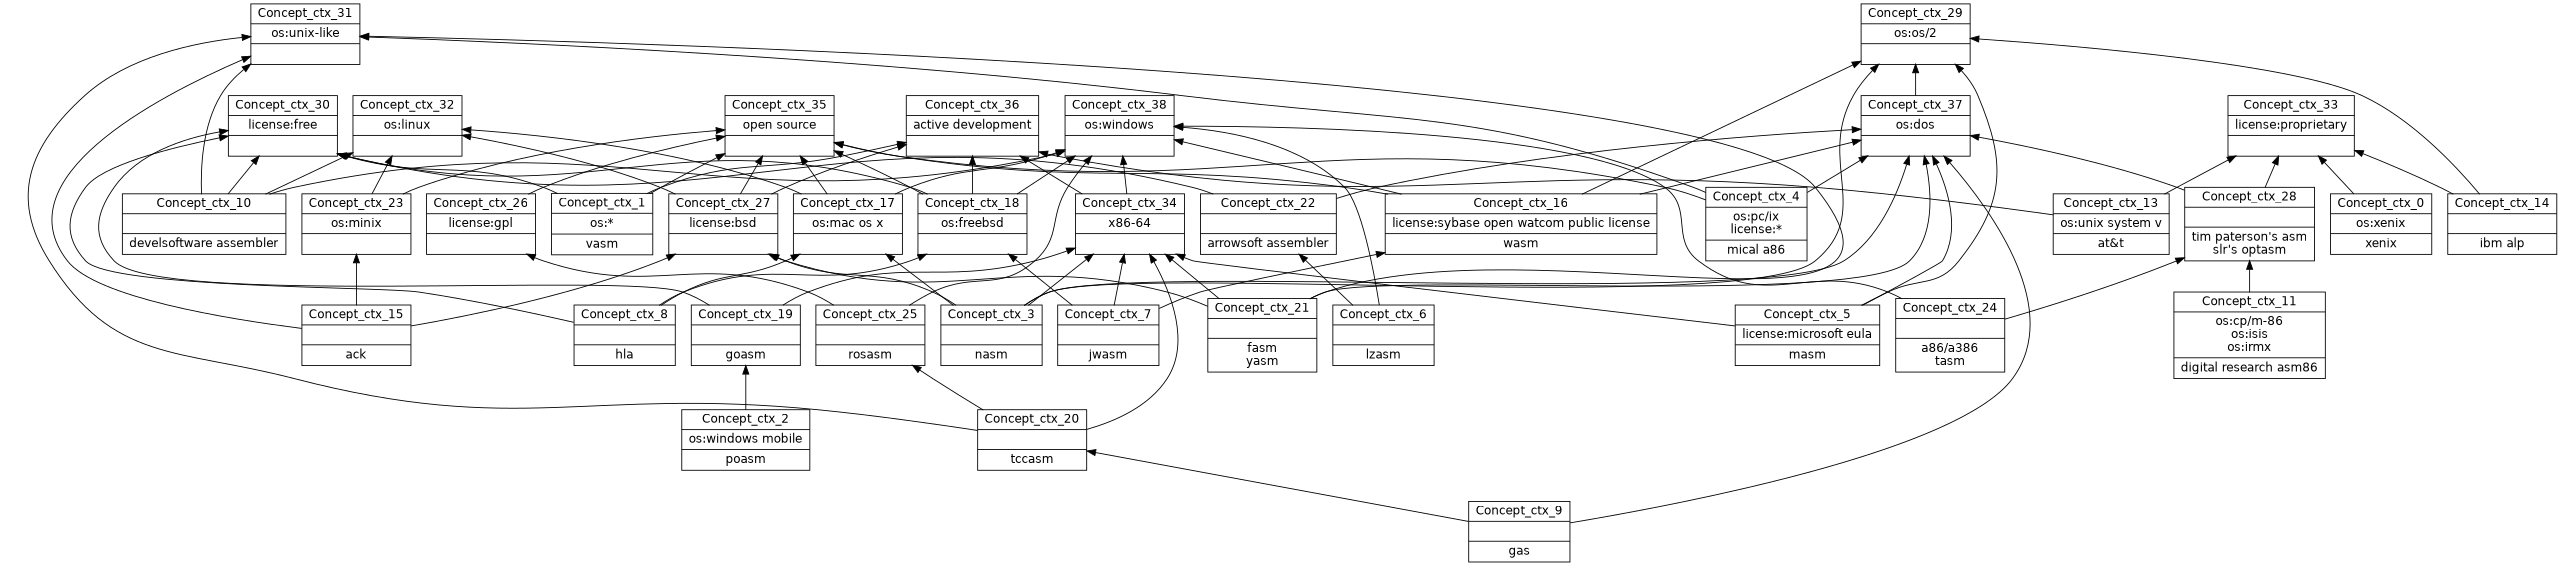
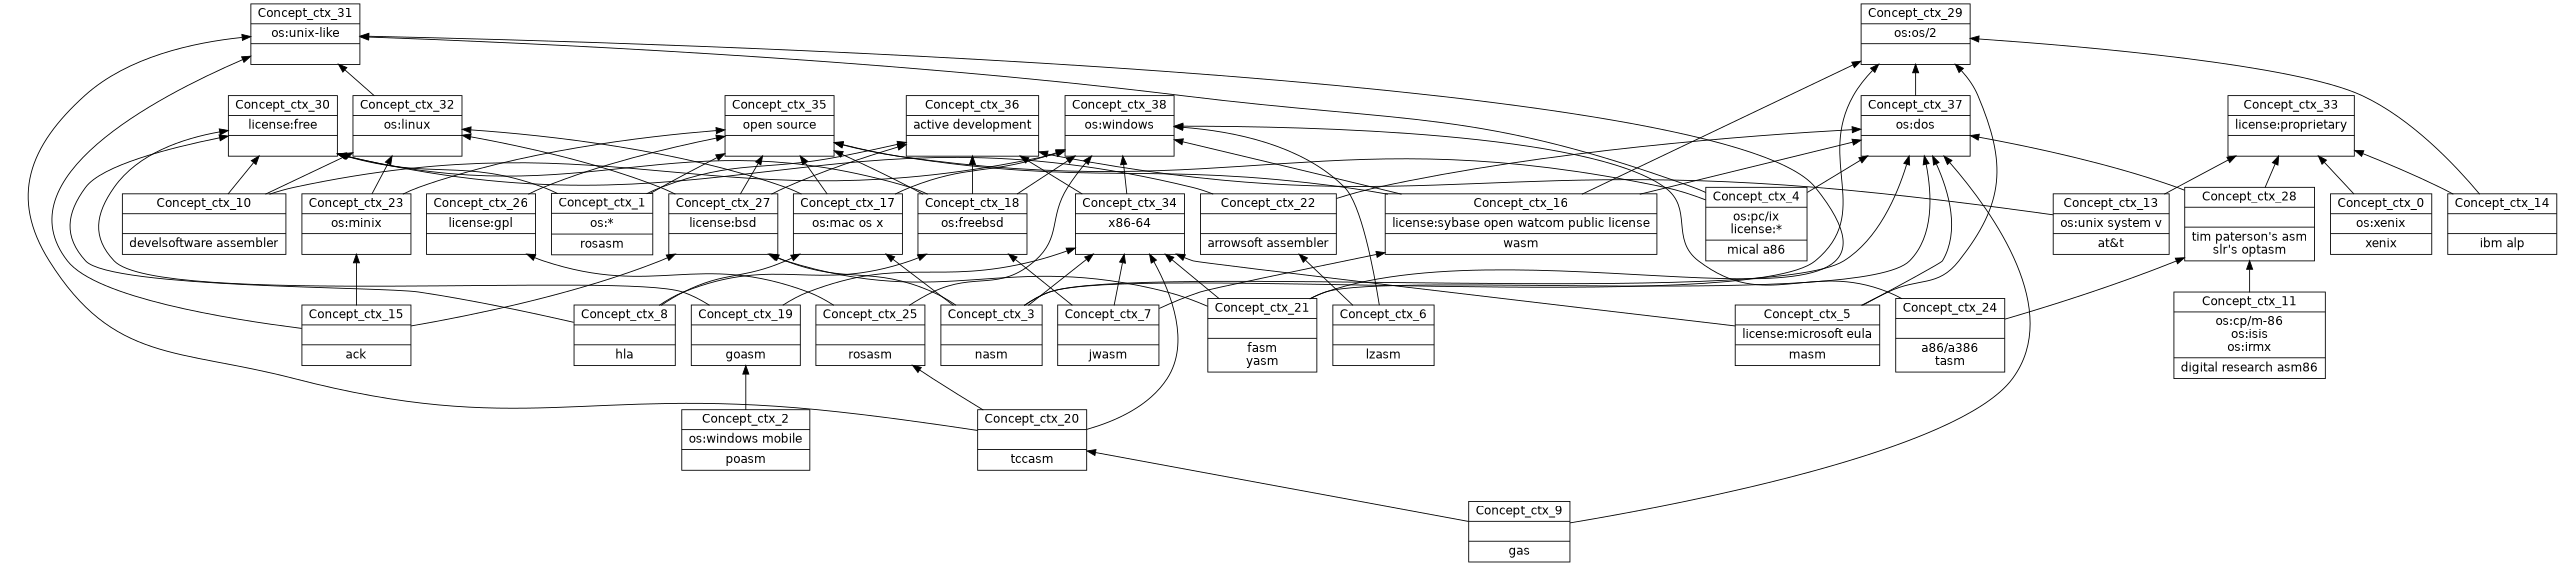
(208, 126) -> (360, 83)
(602, 244) -> (602, 244)
